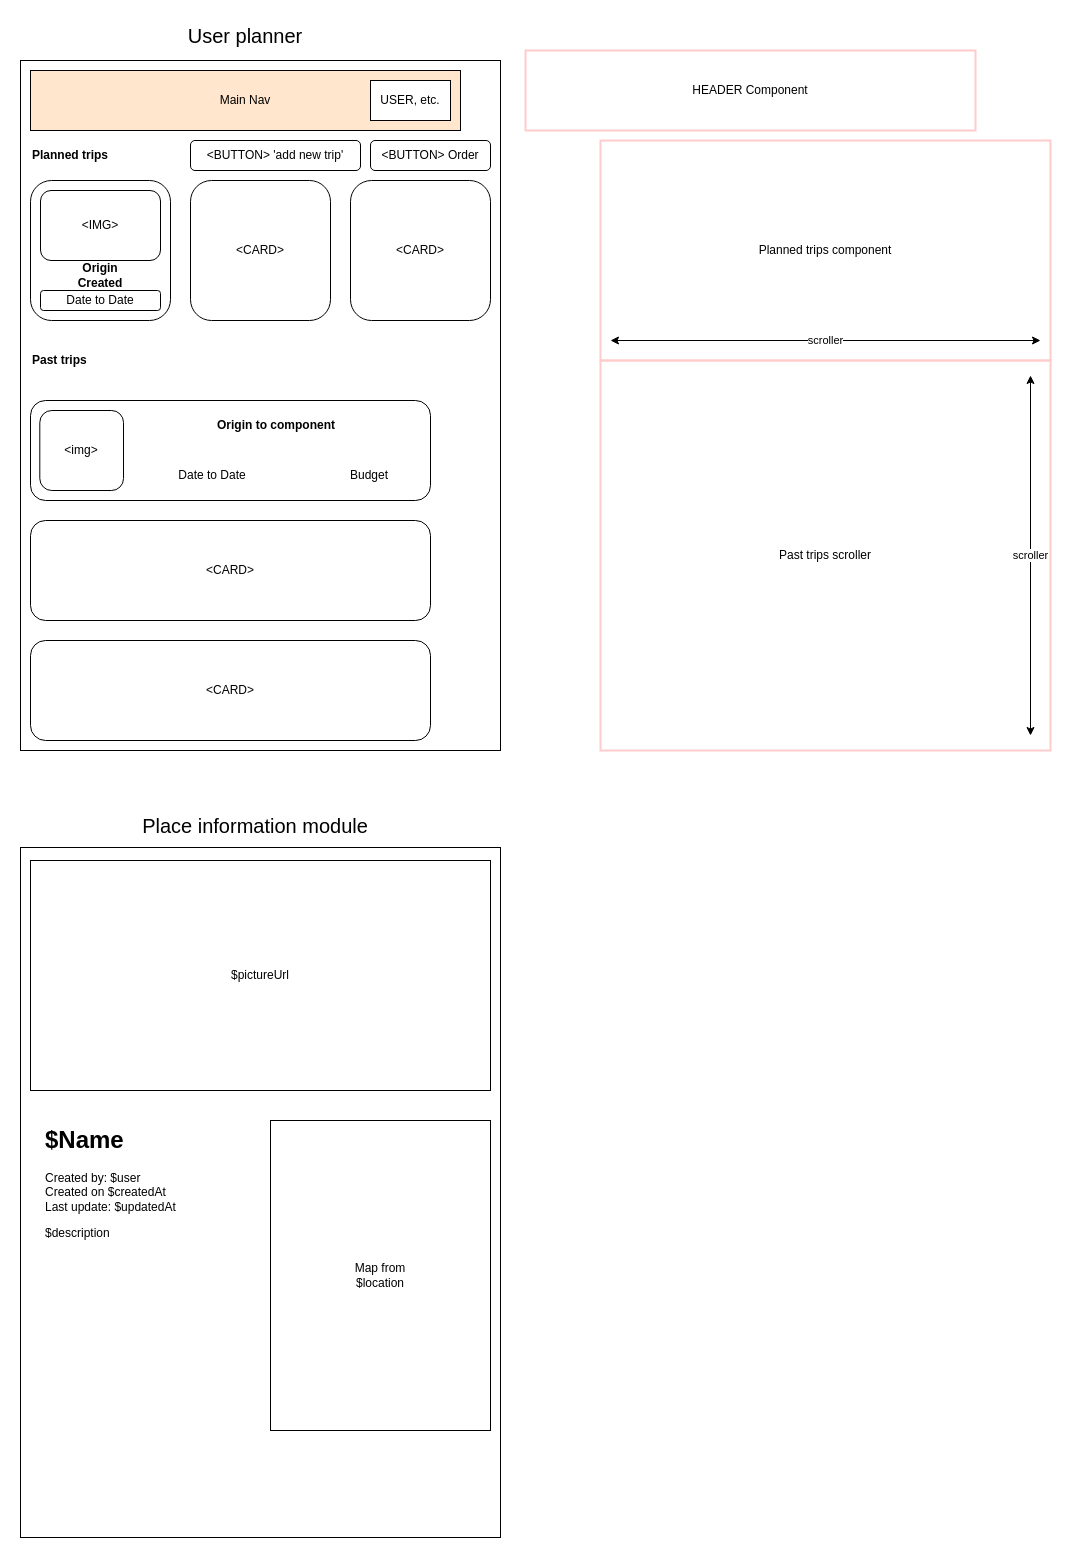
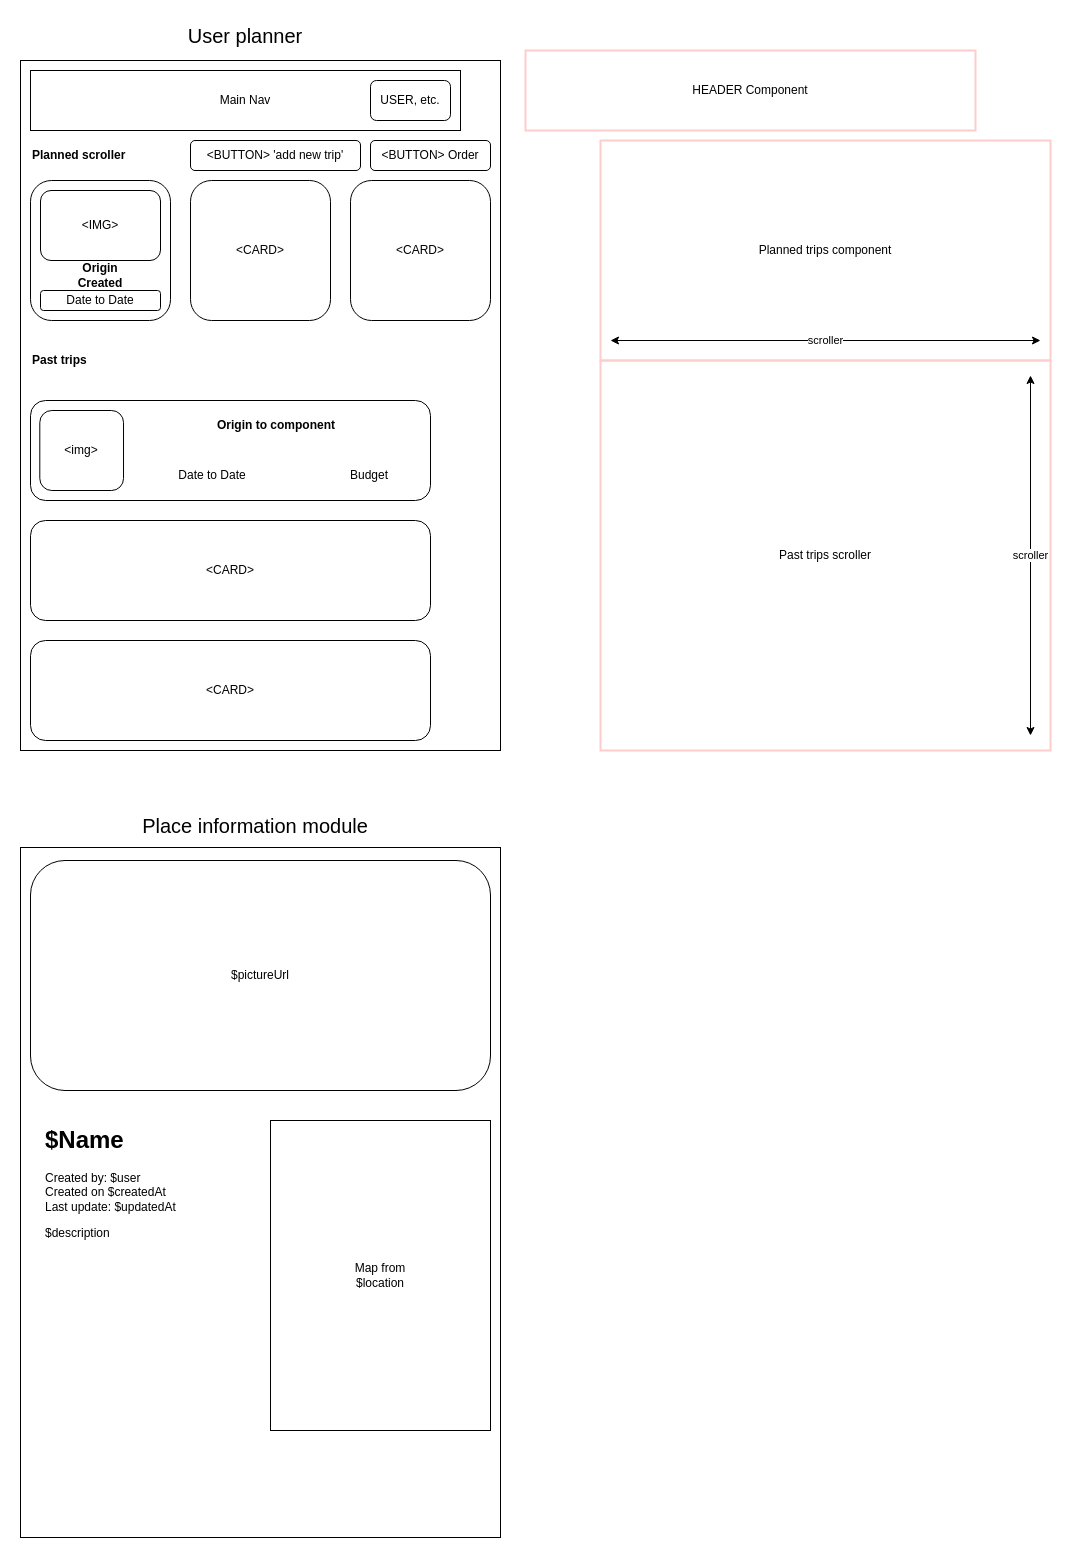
(246, 101) -> (246, 101)
(411, 101) -> (411, 101)
(72, 156) -> (80, 156)
(261, 976) -> (261, 976)
